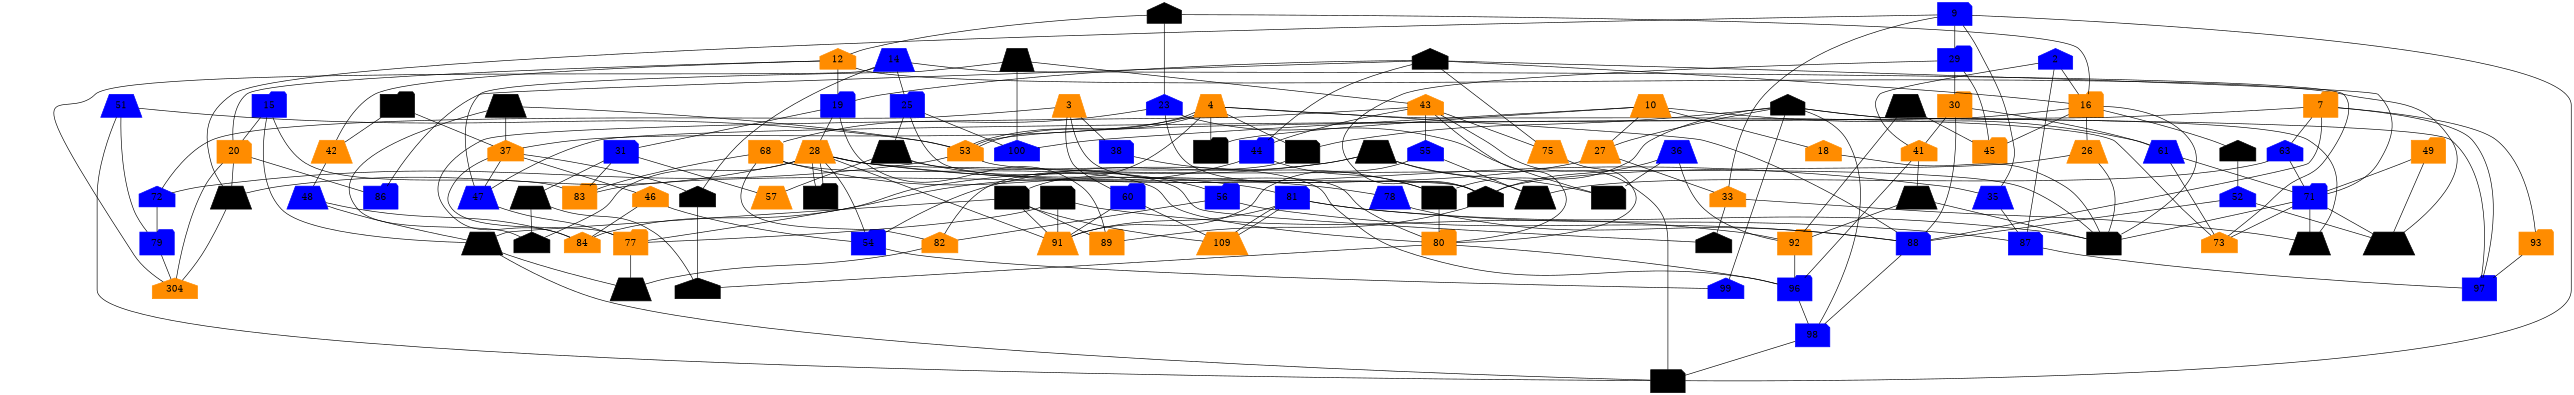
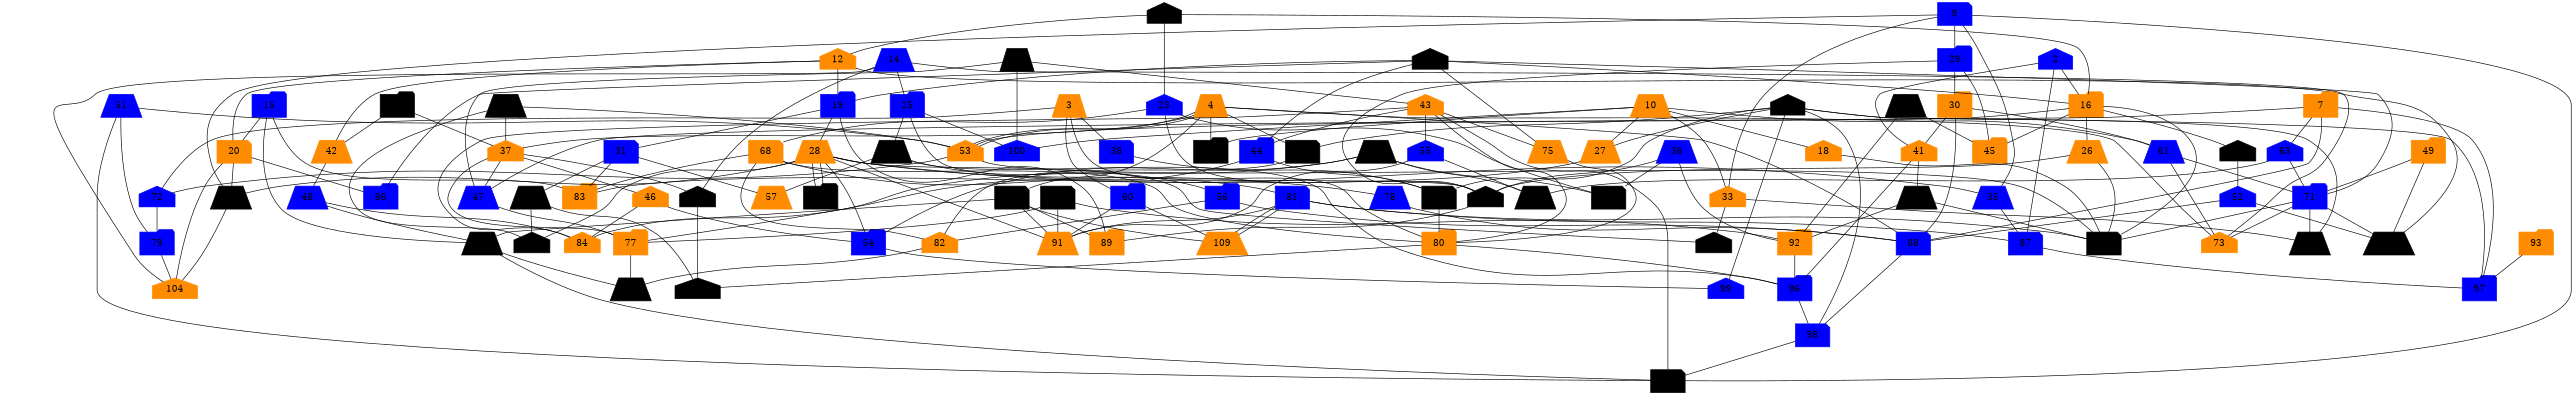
(2469, 128) -> none
(1667, 176) -> (1708, 147)
(175, 289) -> (175, 289)
